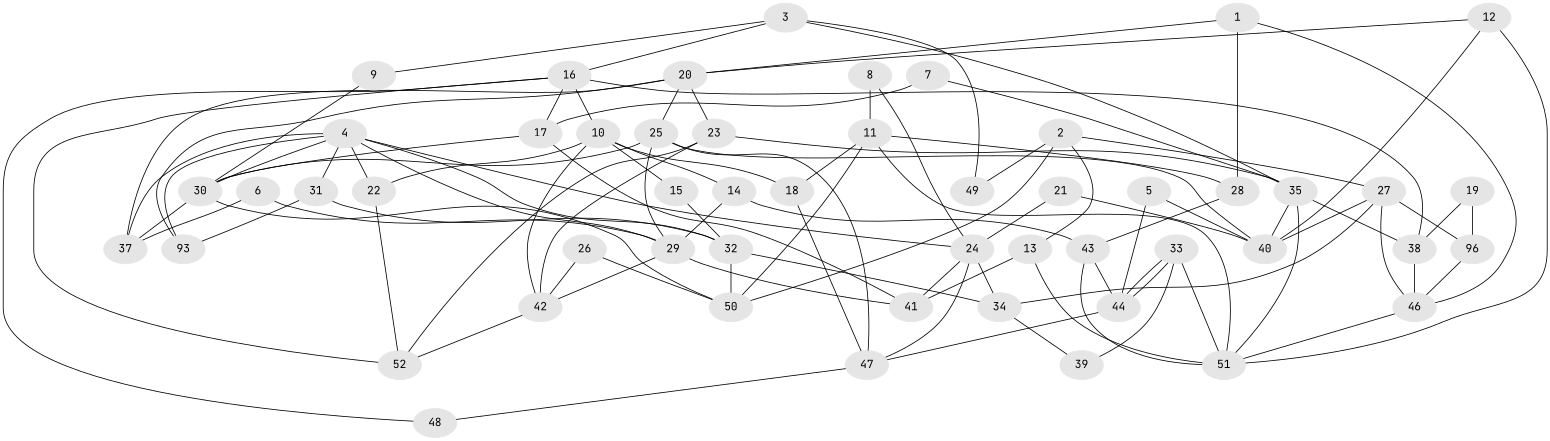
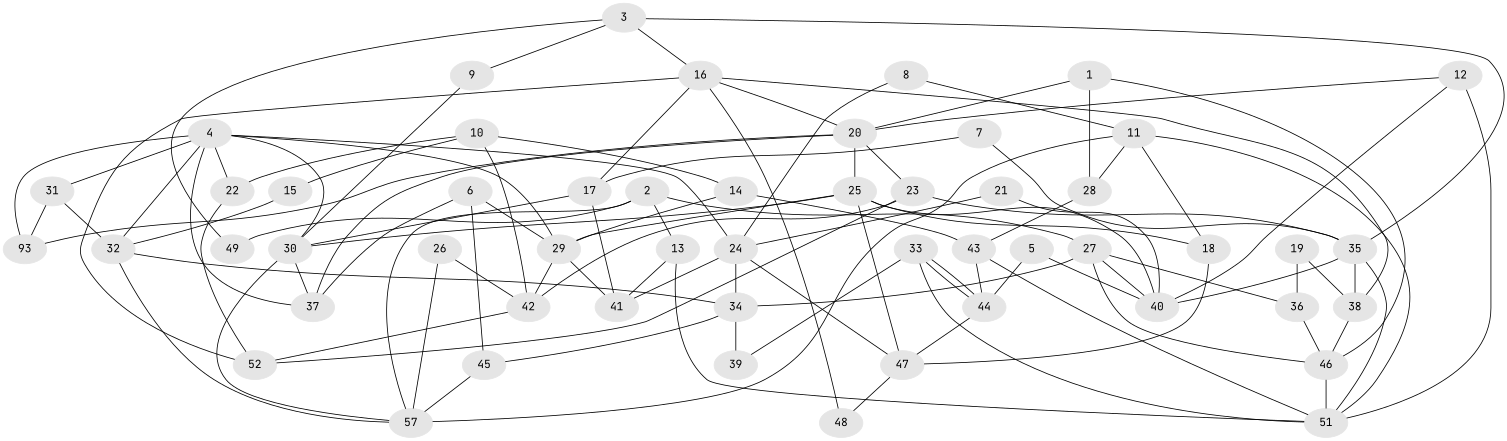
(584, 105) -> (779, 103)
(695, 162) -> (1045, 226)
(1472, 249) -> (1297, 307)
(731, 307) -> (411, 423)
none -> (484, 365)
